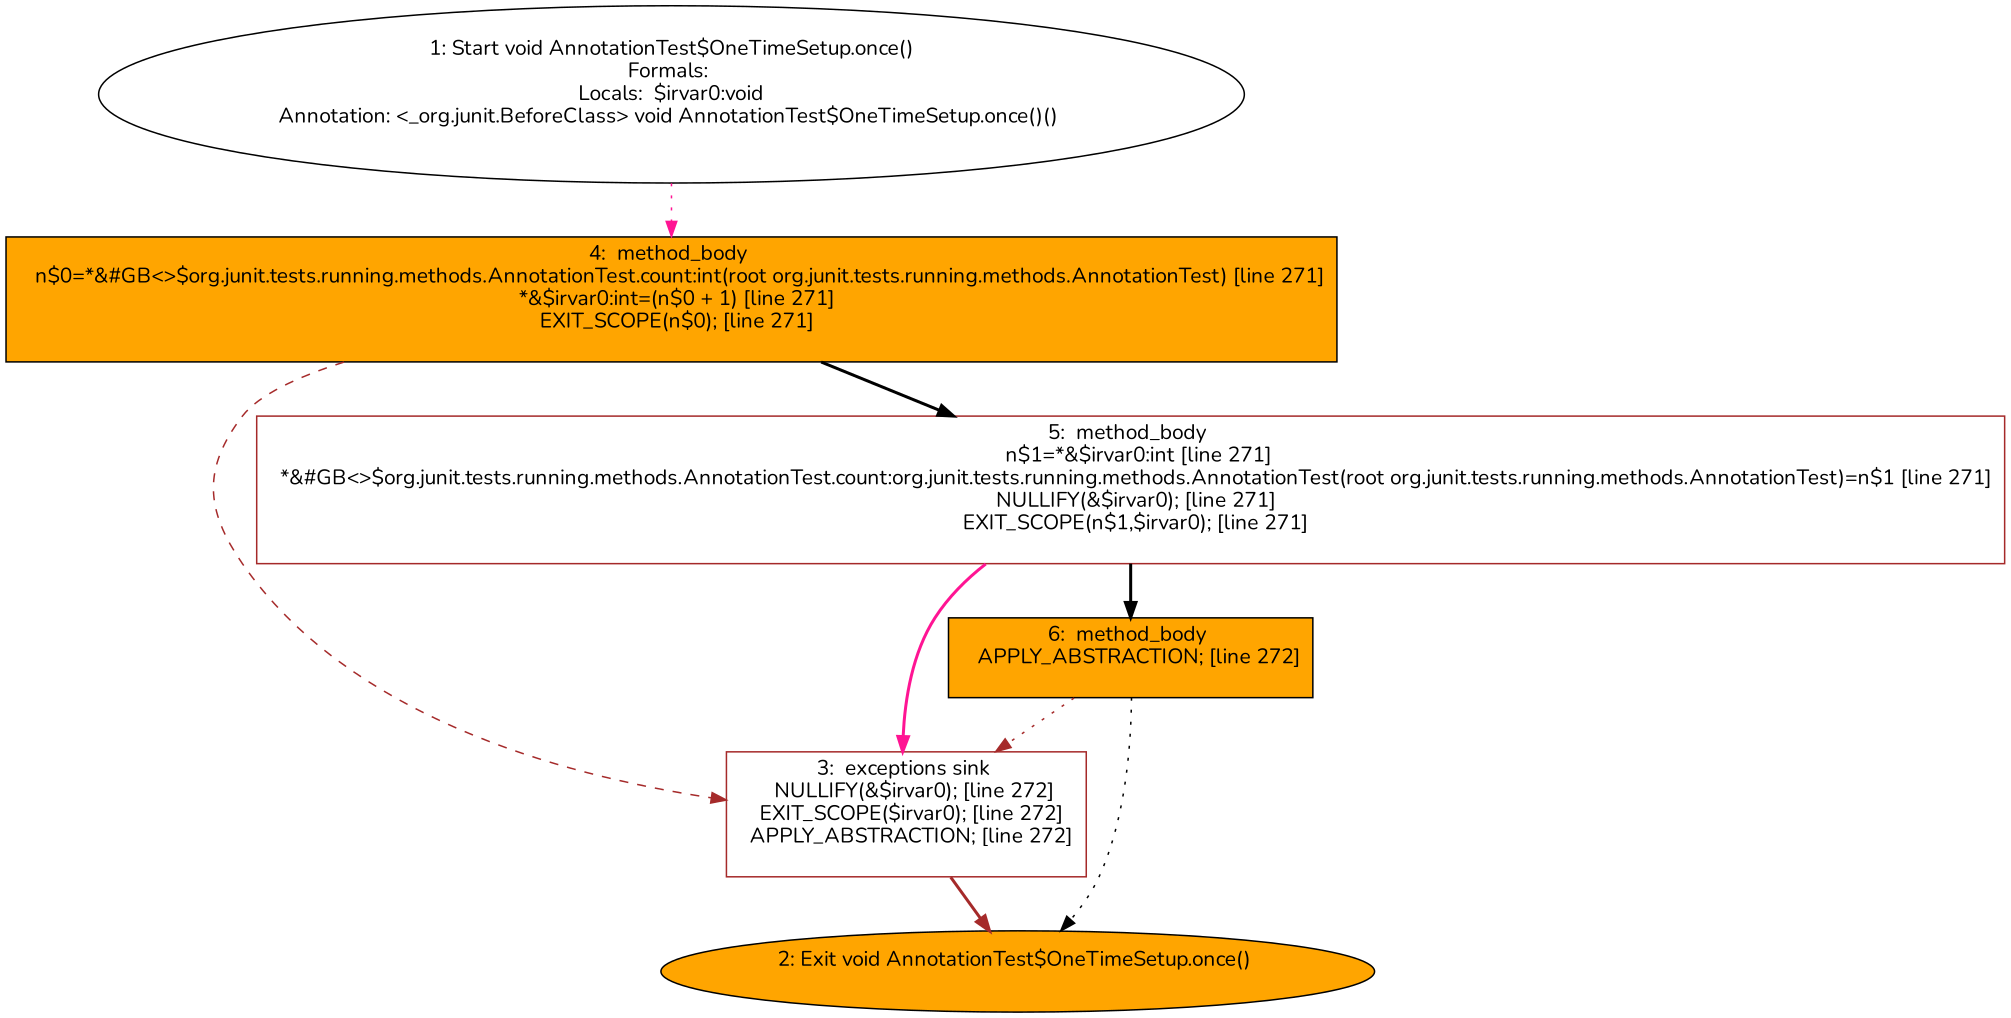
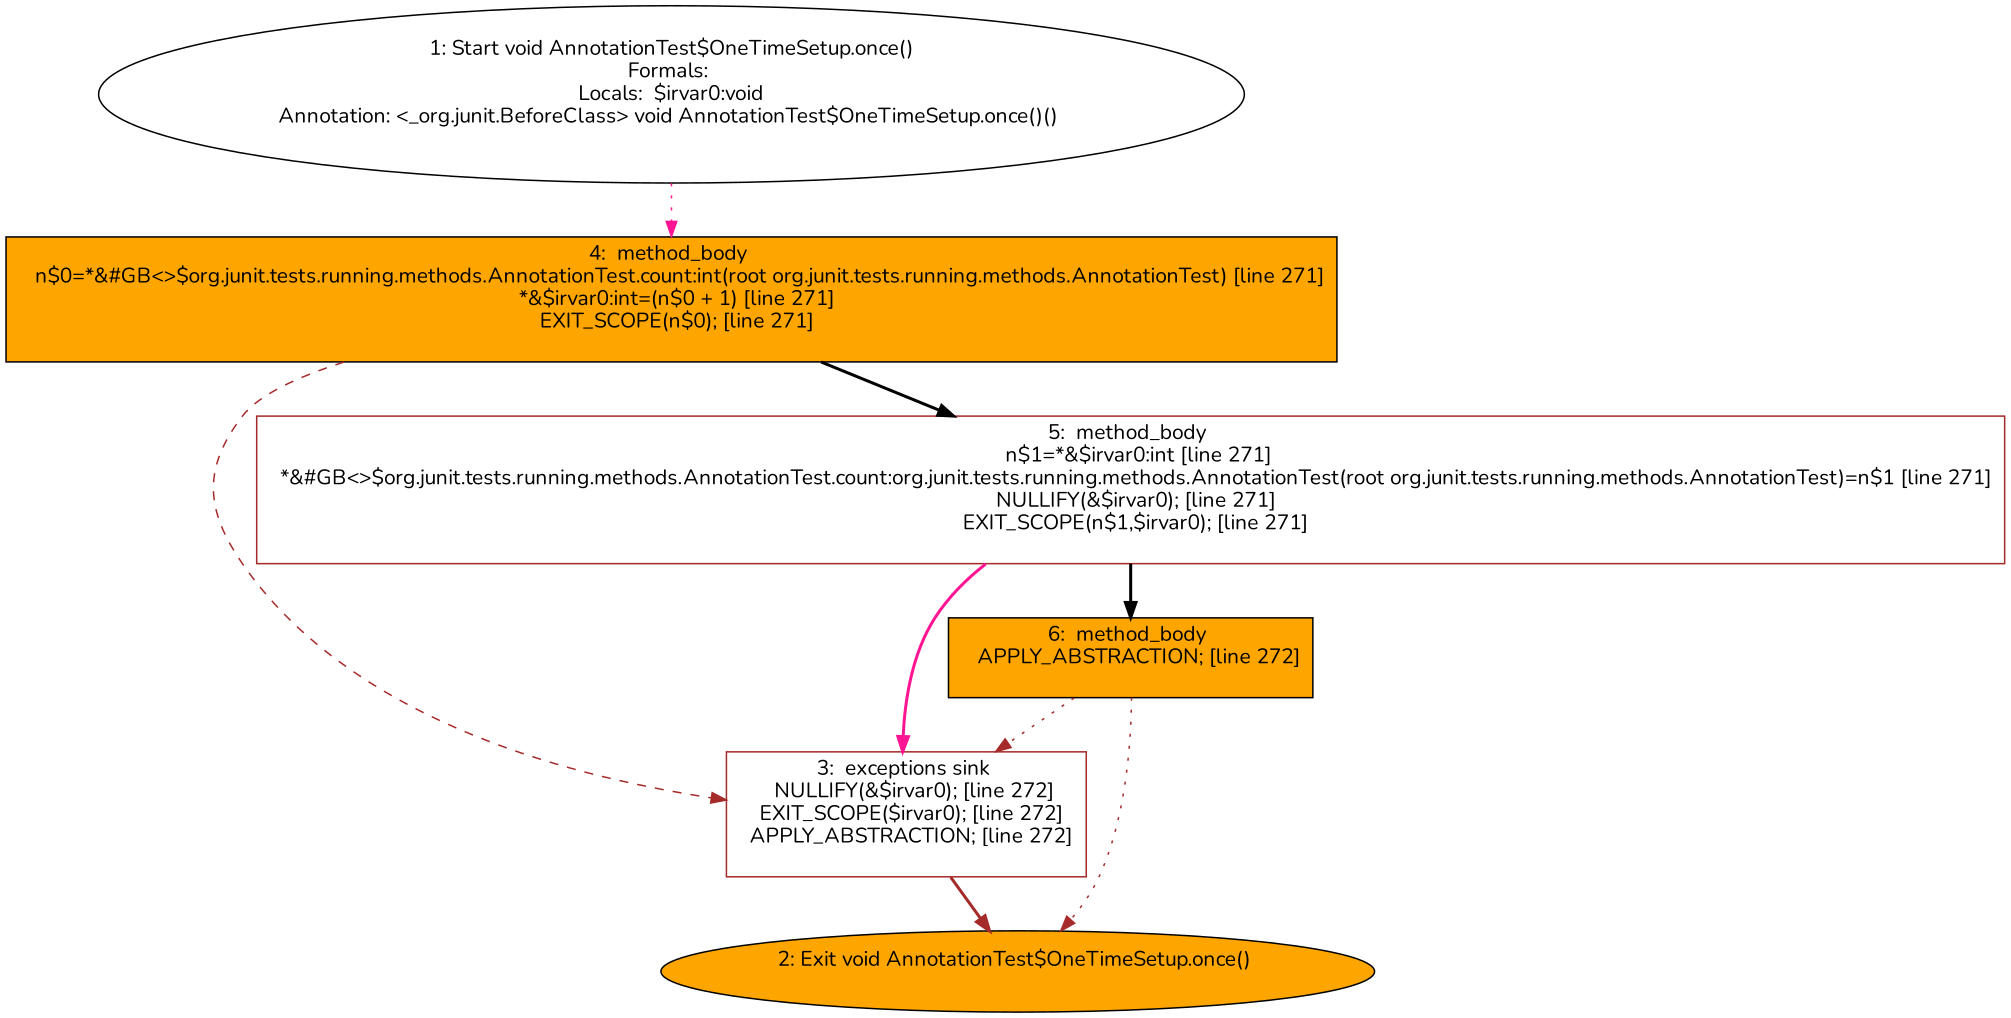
(1119, 814) -> (1119, 814)
